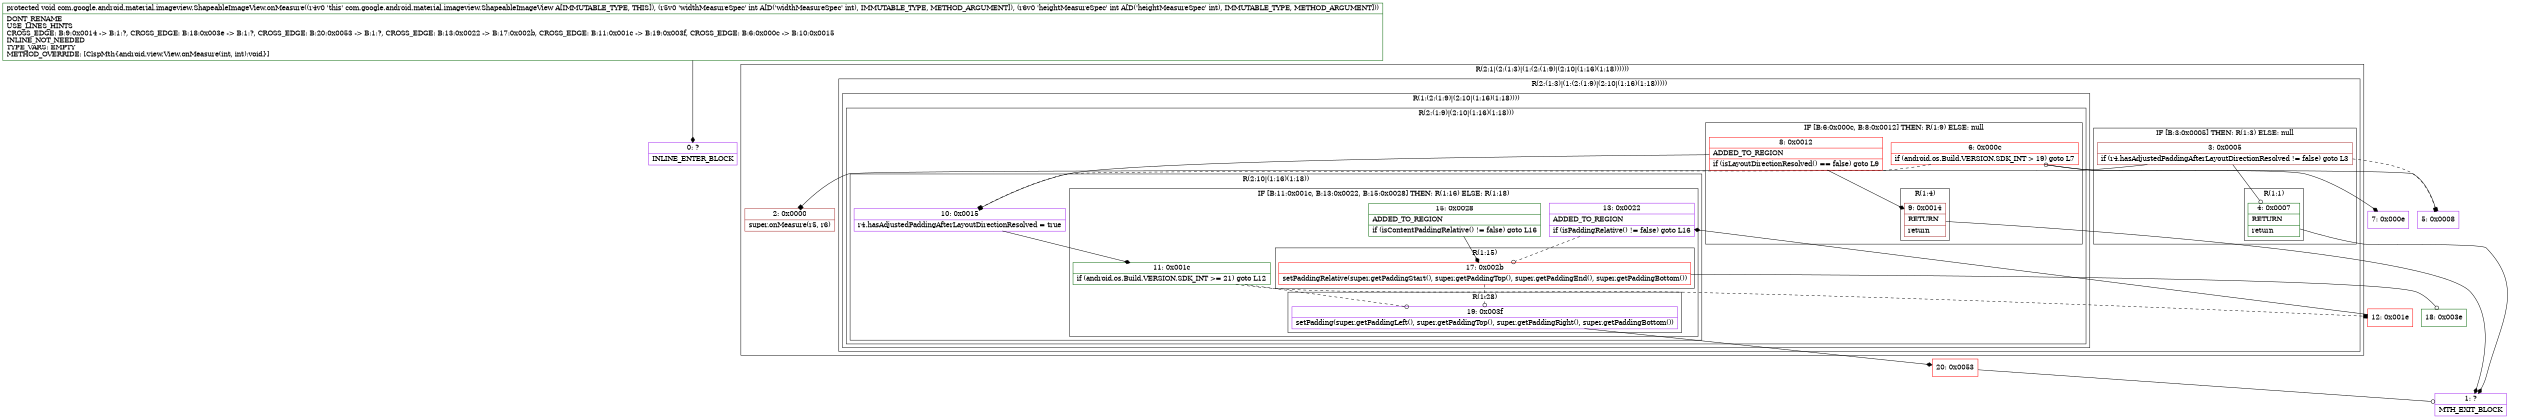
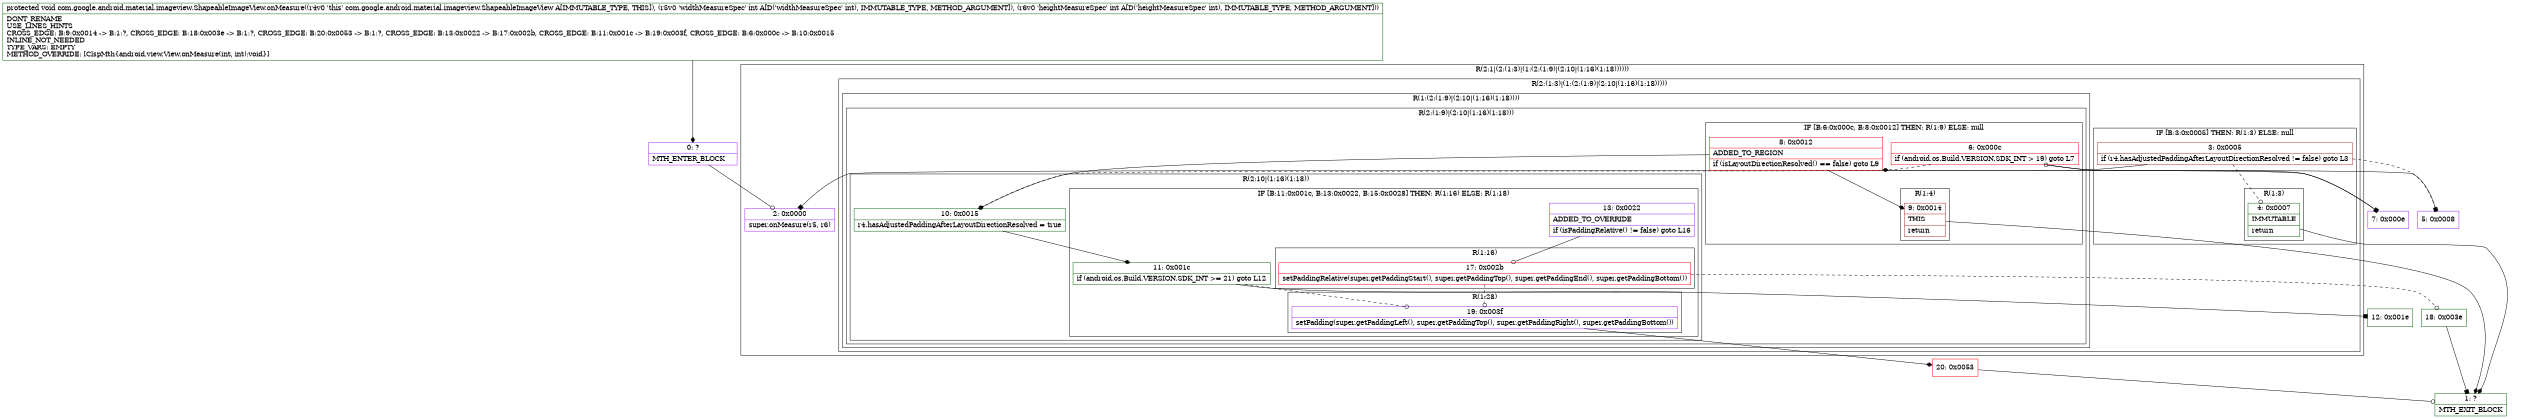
(693, 159) -> (689, 159)
(1454, 171) -> (1454, 171)
none -> (2138, 171)
(2213, 171) -> (2213, 171)
(2246, 182) -> (2246, 182)
none -> (737, 184)
(2274, 194) -> (2274, 194)
(1588, 219) -> (1593, 219)
(1923, 219) -> (1917, 219)
(2267, 219) -> (2274, 219)
(790, 220) -> (790, 220)
(960, 220) -> (960, 220)
(1455, 220) -> none
(1541, 251) -> (1541, 251)
(1485, 253) -> (1485, 253)
(2034, 272) -> none
(2047, 277) -> (2066, 277)
(1799, 295) -> (1799, 295)
(2390, 318) -> (2390, 318)
none -> (2456, 358)
(2471, 405) -> (2471, 405)
